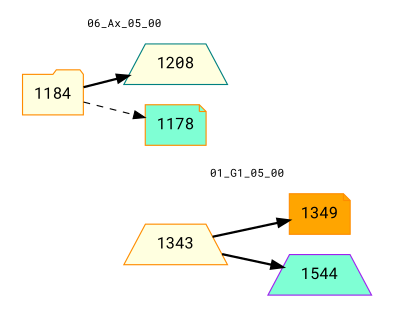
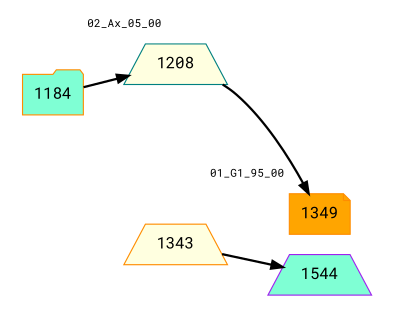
(125, 24) -> (125, 24)
(53, 95) -> (53, 95)
(176, 125) -> none
(248, 174) -> (248, 174)
(245, 230) -> (268, 129)
